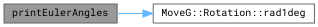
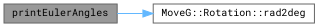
(234, 14) -> (234, 14)
